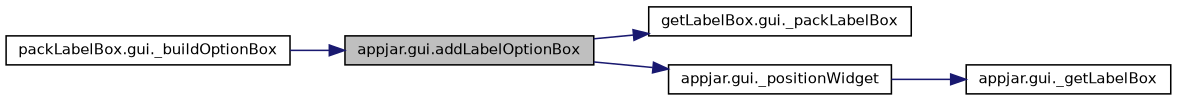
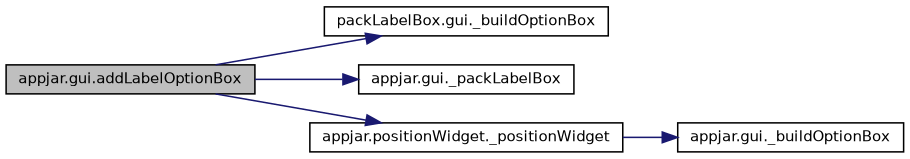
(780, 21) -> (466, 79)
(310, 50) -> (291, 52)
(780, 79) -> (466, 137)
(1068, 79) -> (791, 137)
